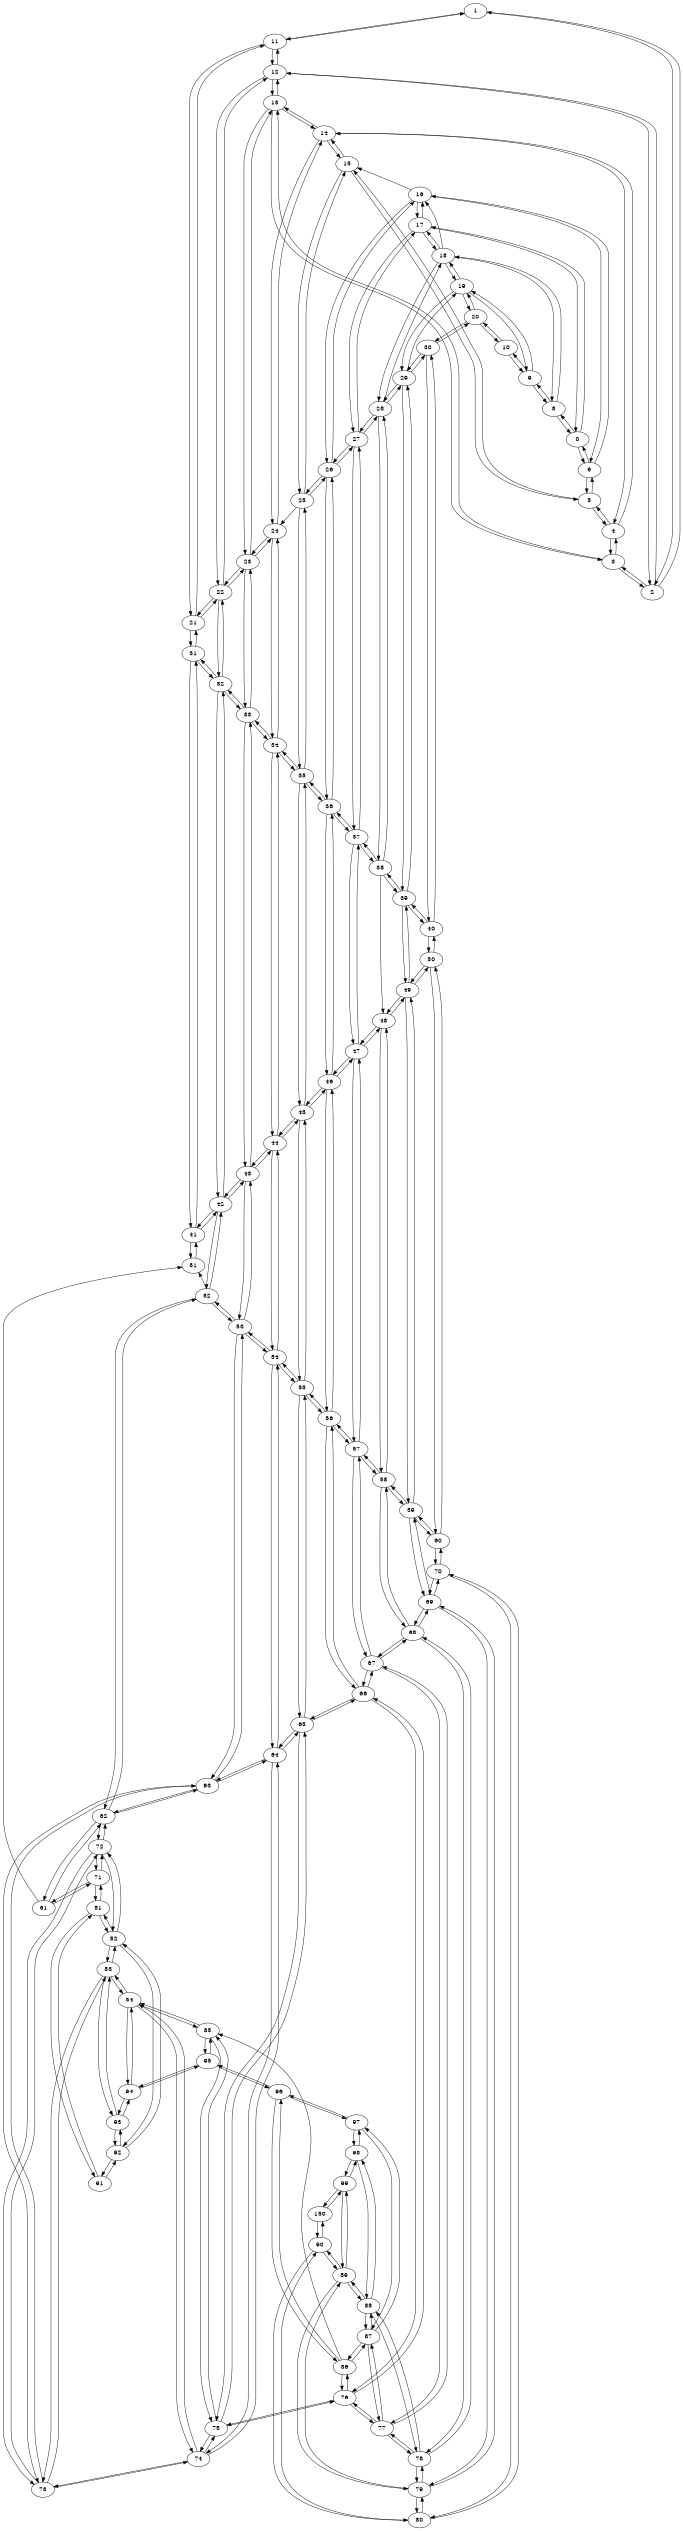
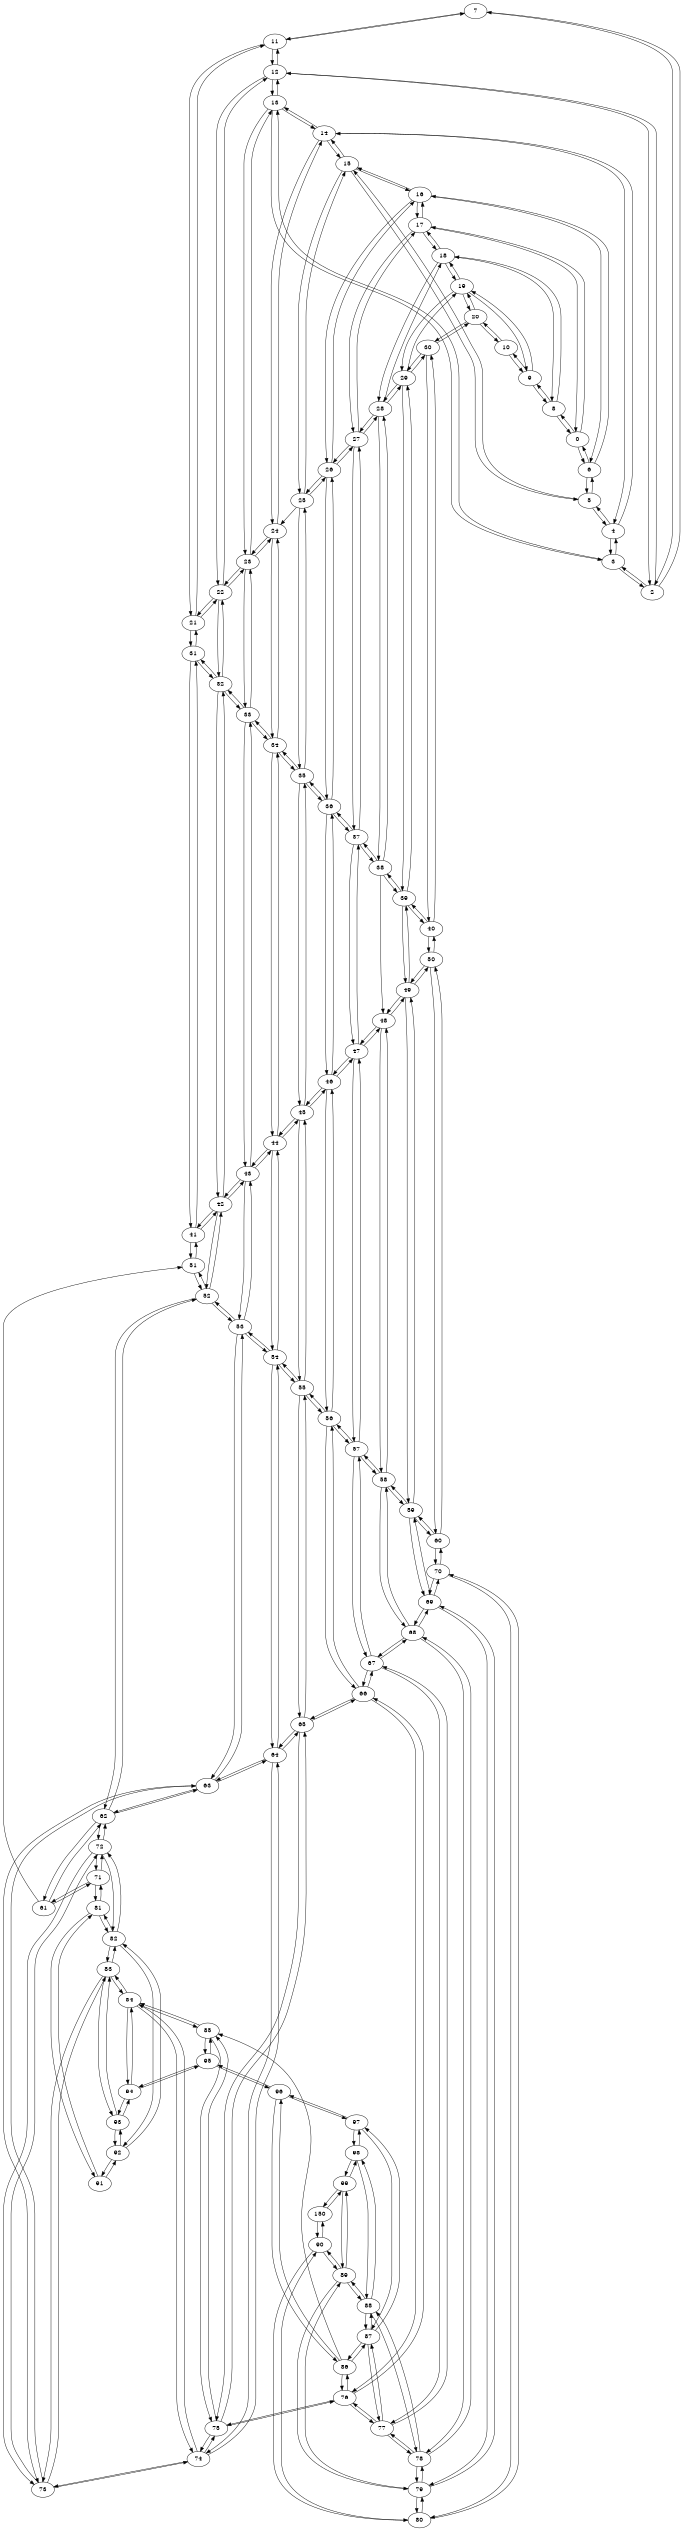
(476, 11) -> (476, 11)
(438, 226) -> (381, 179)
none -> (197, 1280)
